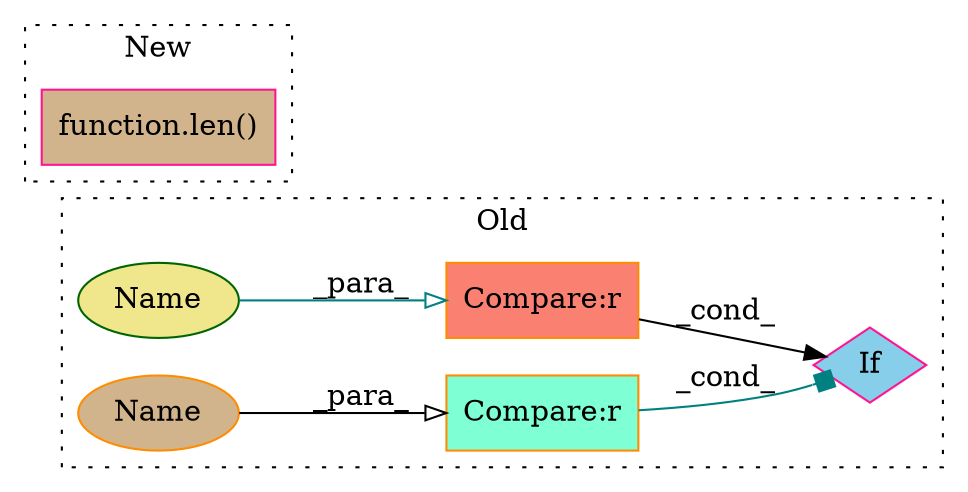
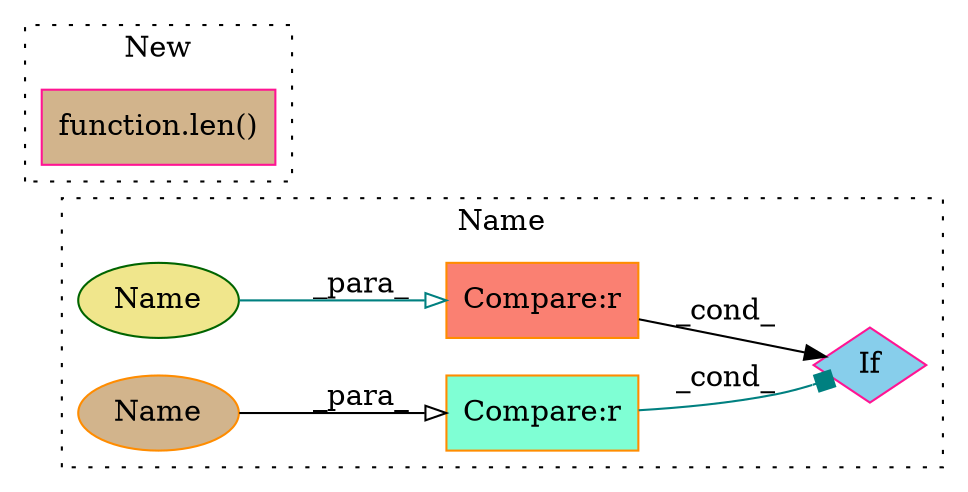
(502, 222) -> (502, 222)
